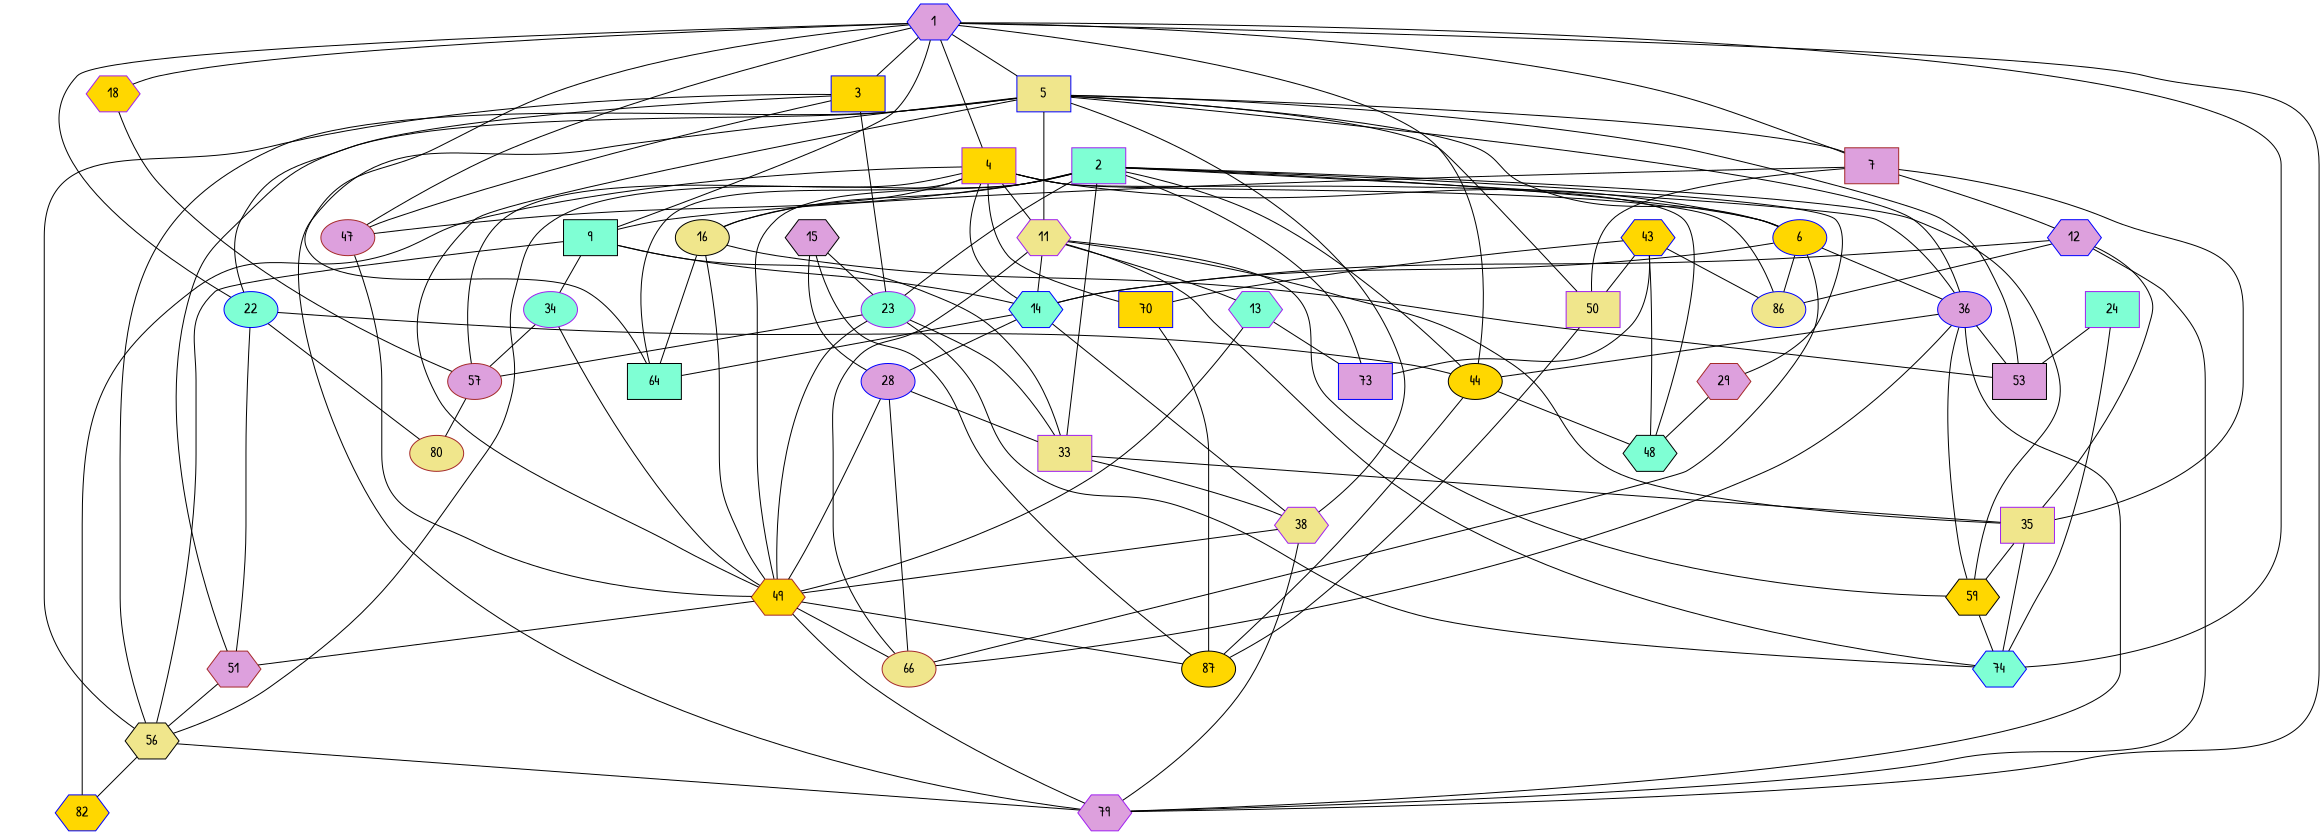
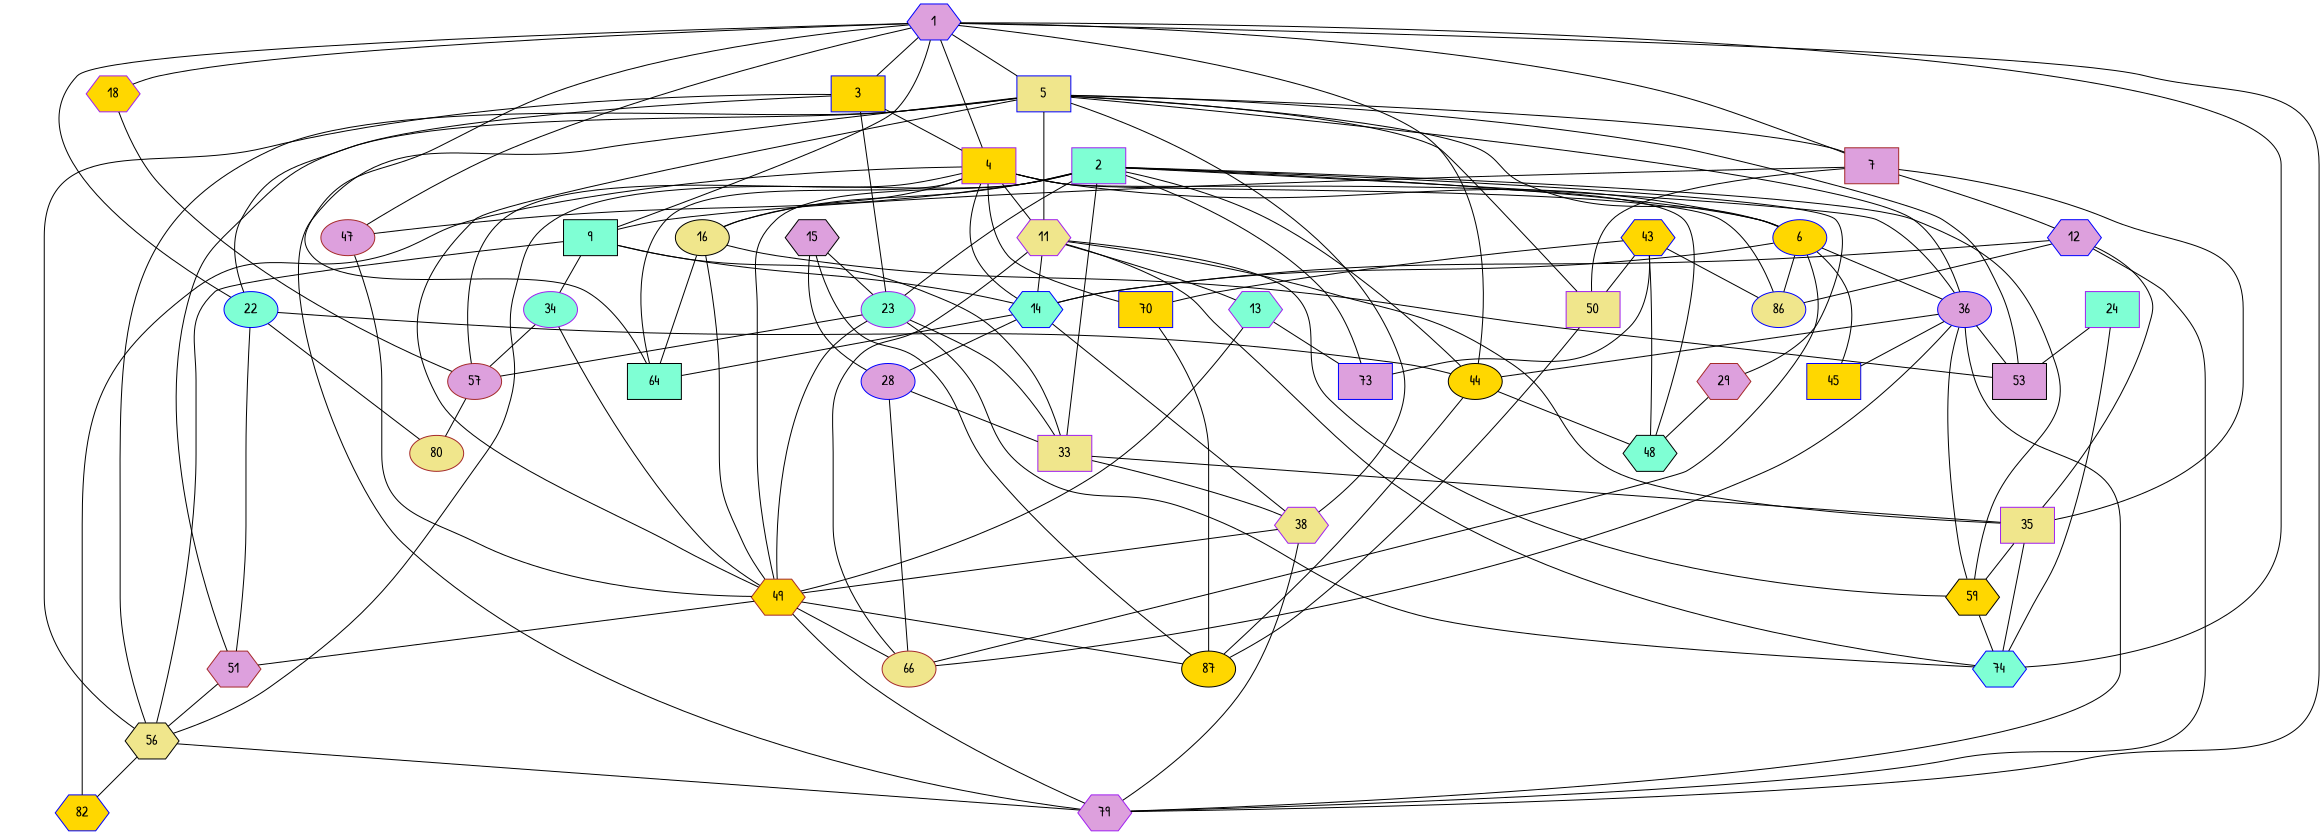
(599, 157) -> (924, 130)
none -> (1834, 381)
(841, 481) -> none
